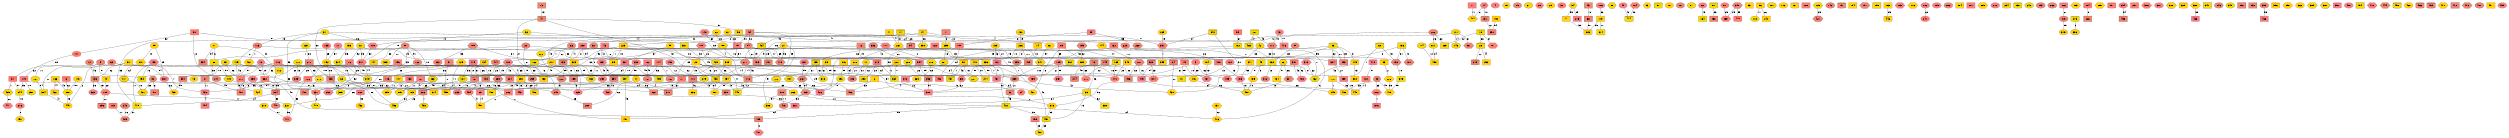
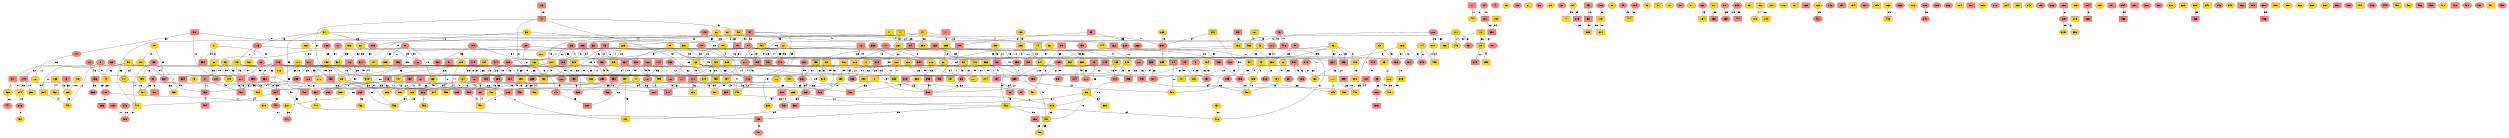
(2075, 26) -> (2069, 26)
none -> (1422, 62)
